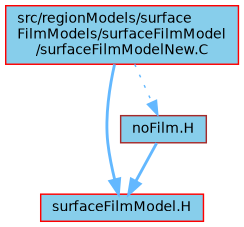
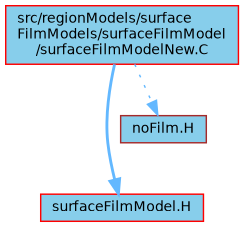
(146, 162) -> none
